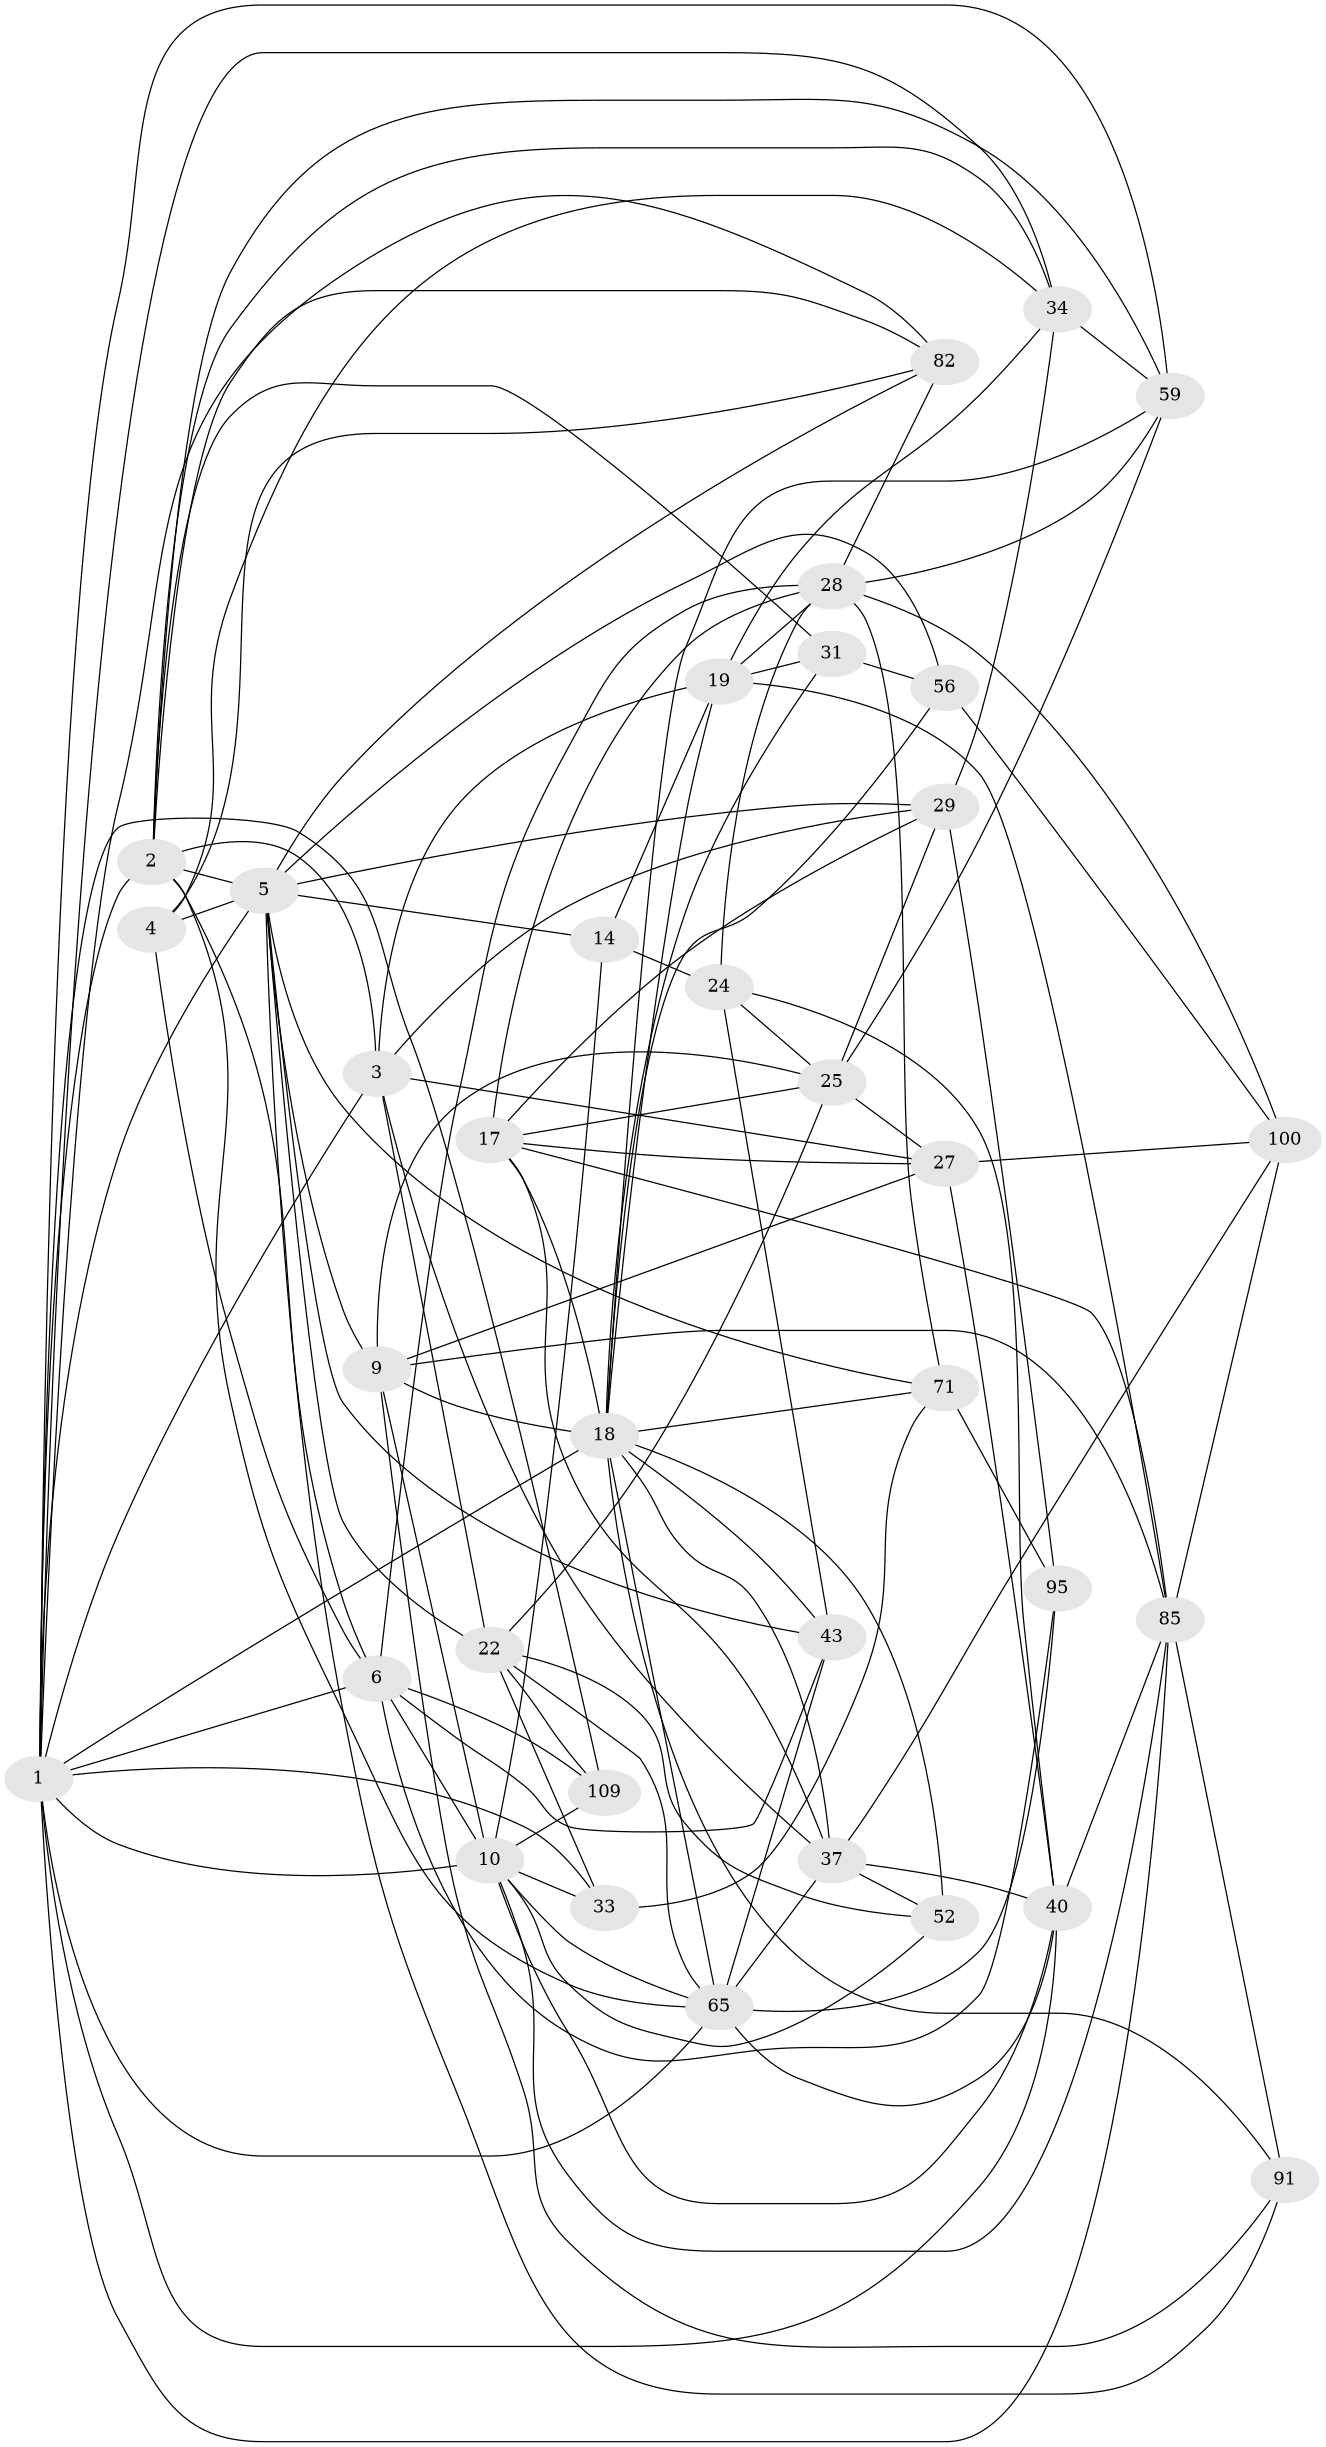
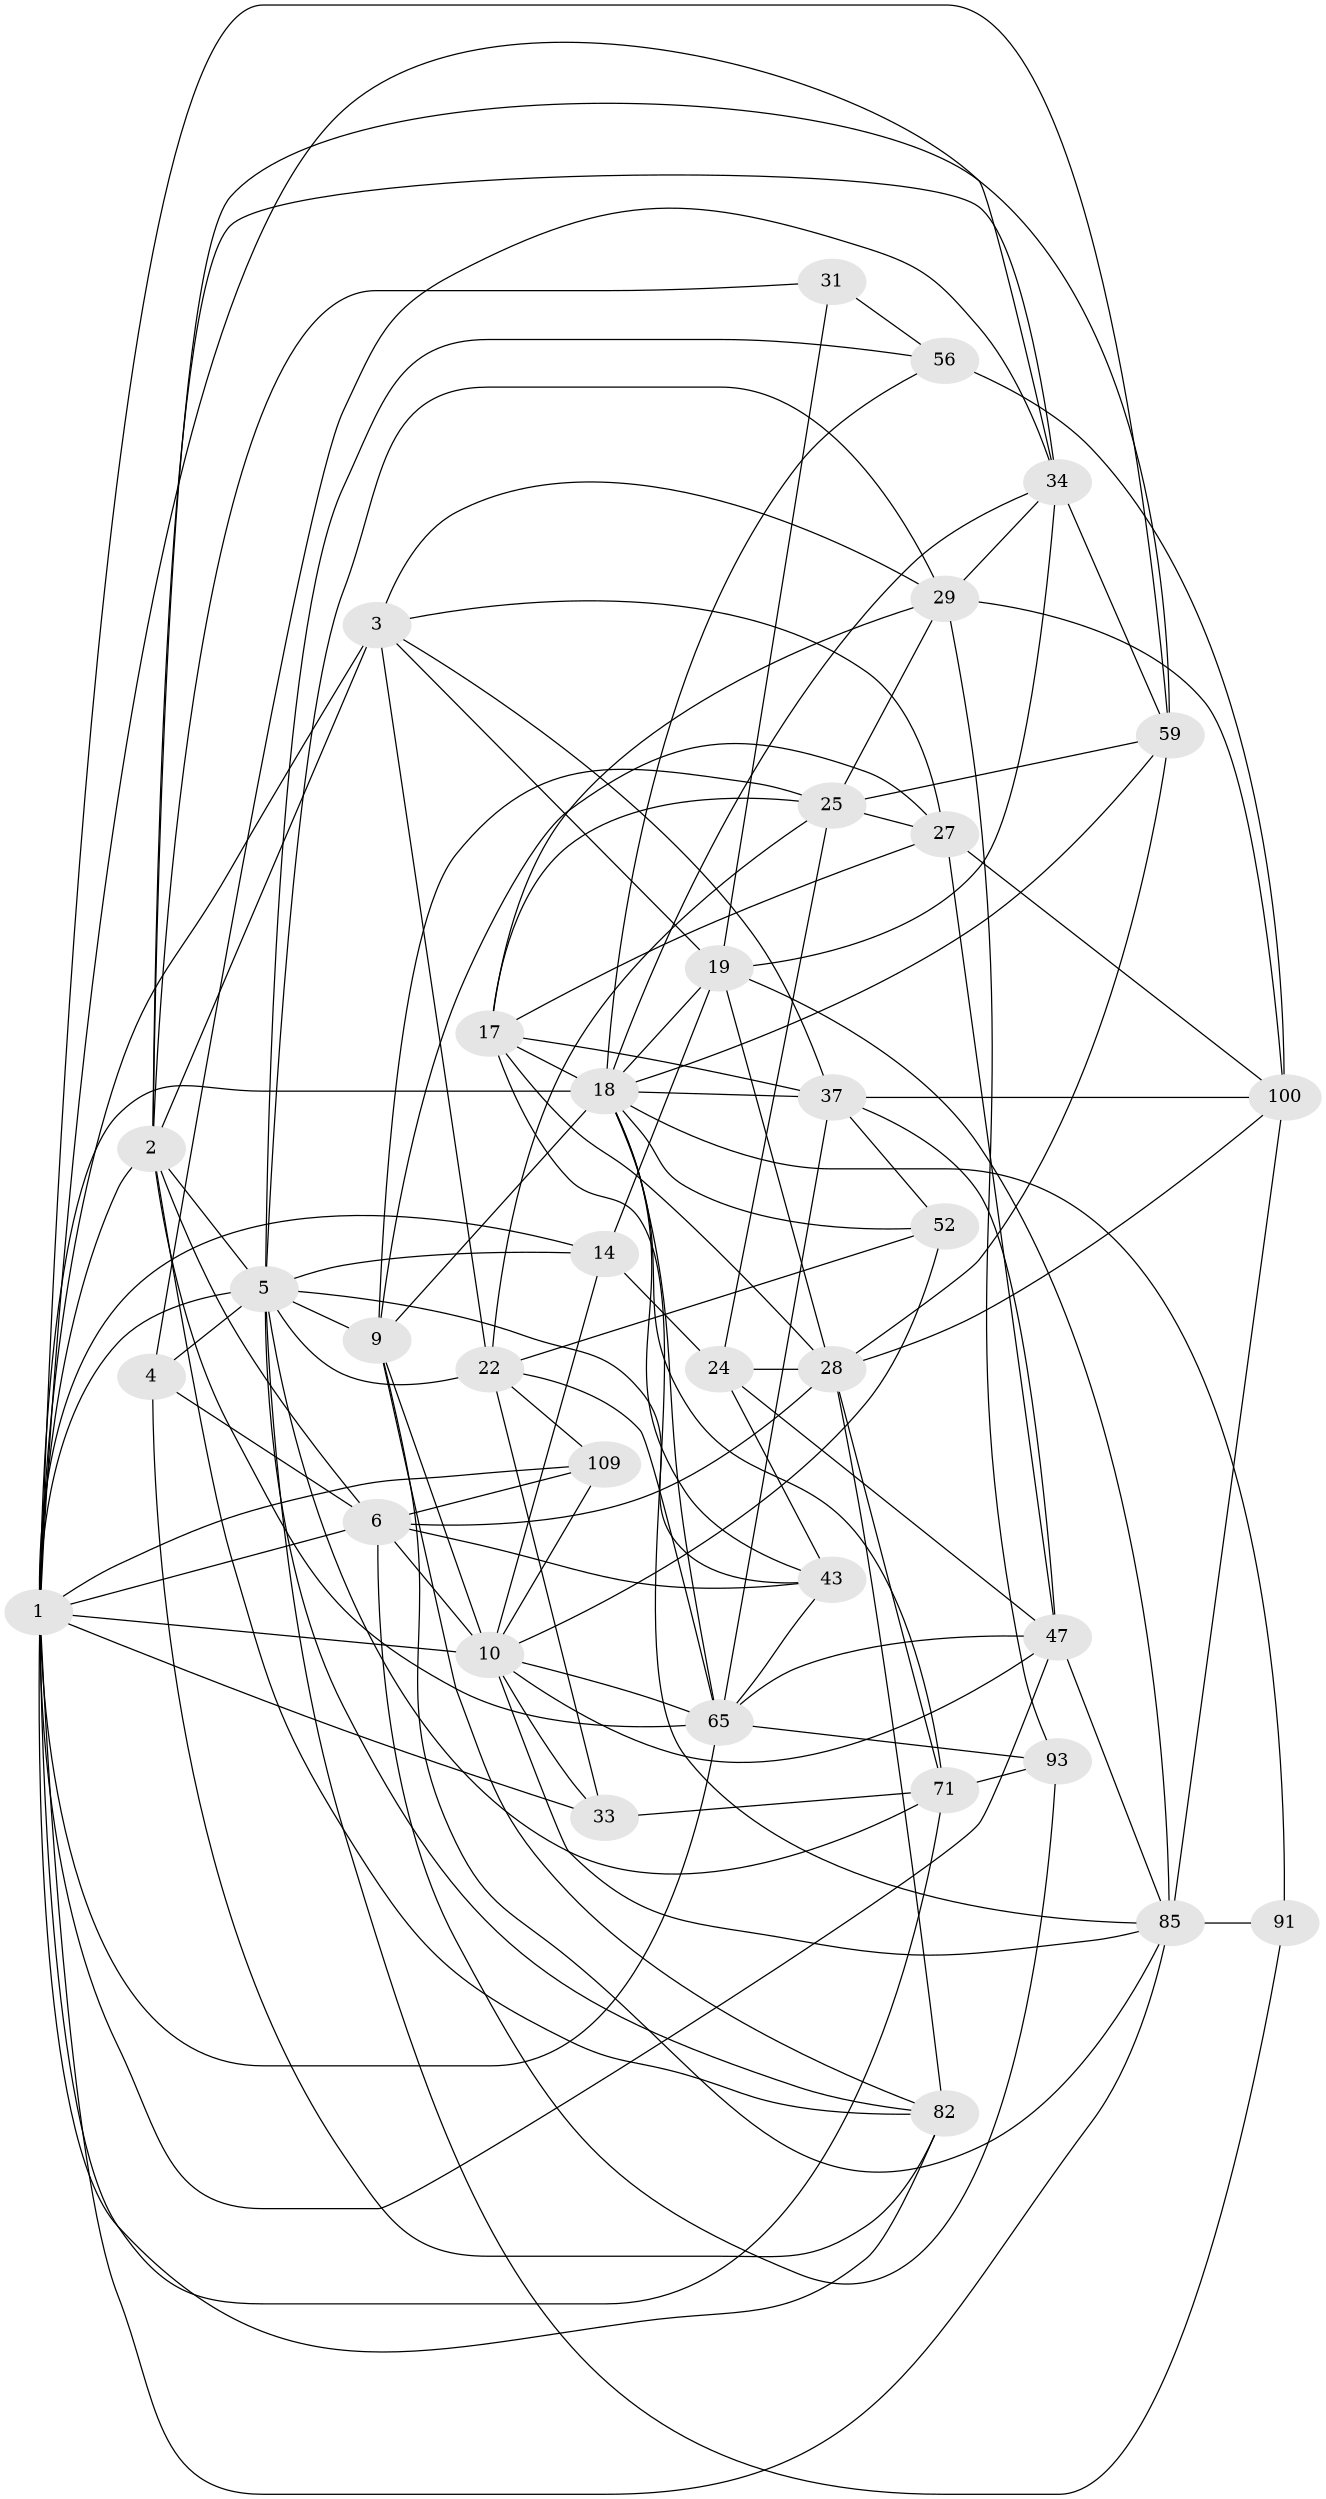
none -> (1232, 761)
(674, 951) -> (762, 758)
none -> (208, 1243)
(1058, 1589) -> (1058, 1761)
(1058, 1908) -> (1058, 1637)
(543, 2205) -> (518, 1830)
none -> (367, 2304)
